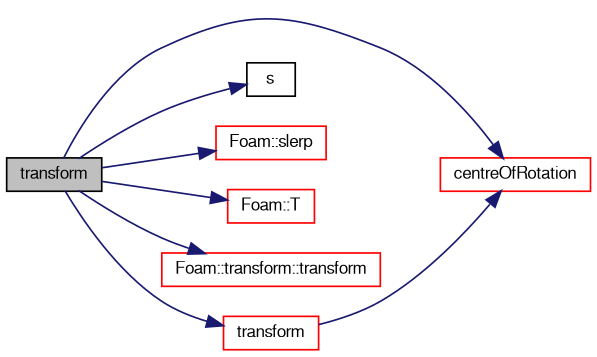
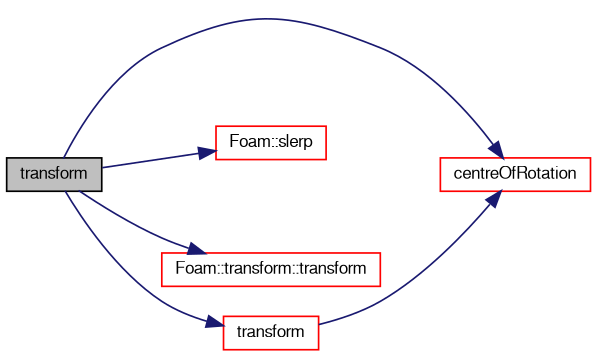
(271, 79) -> none
(271, 206) -> none
